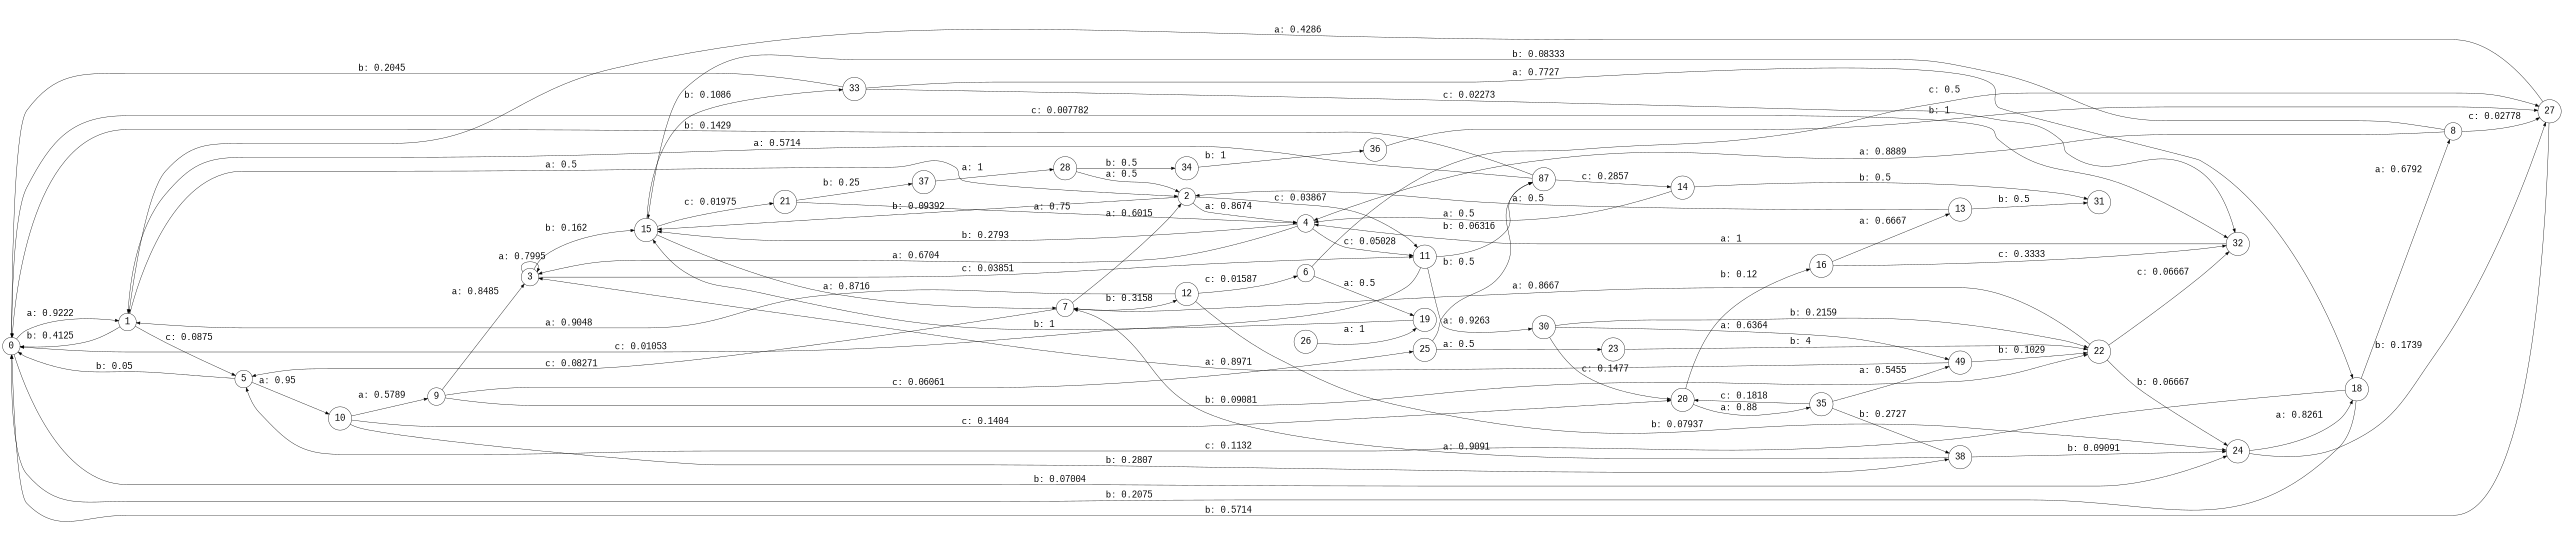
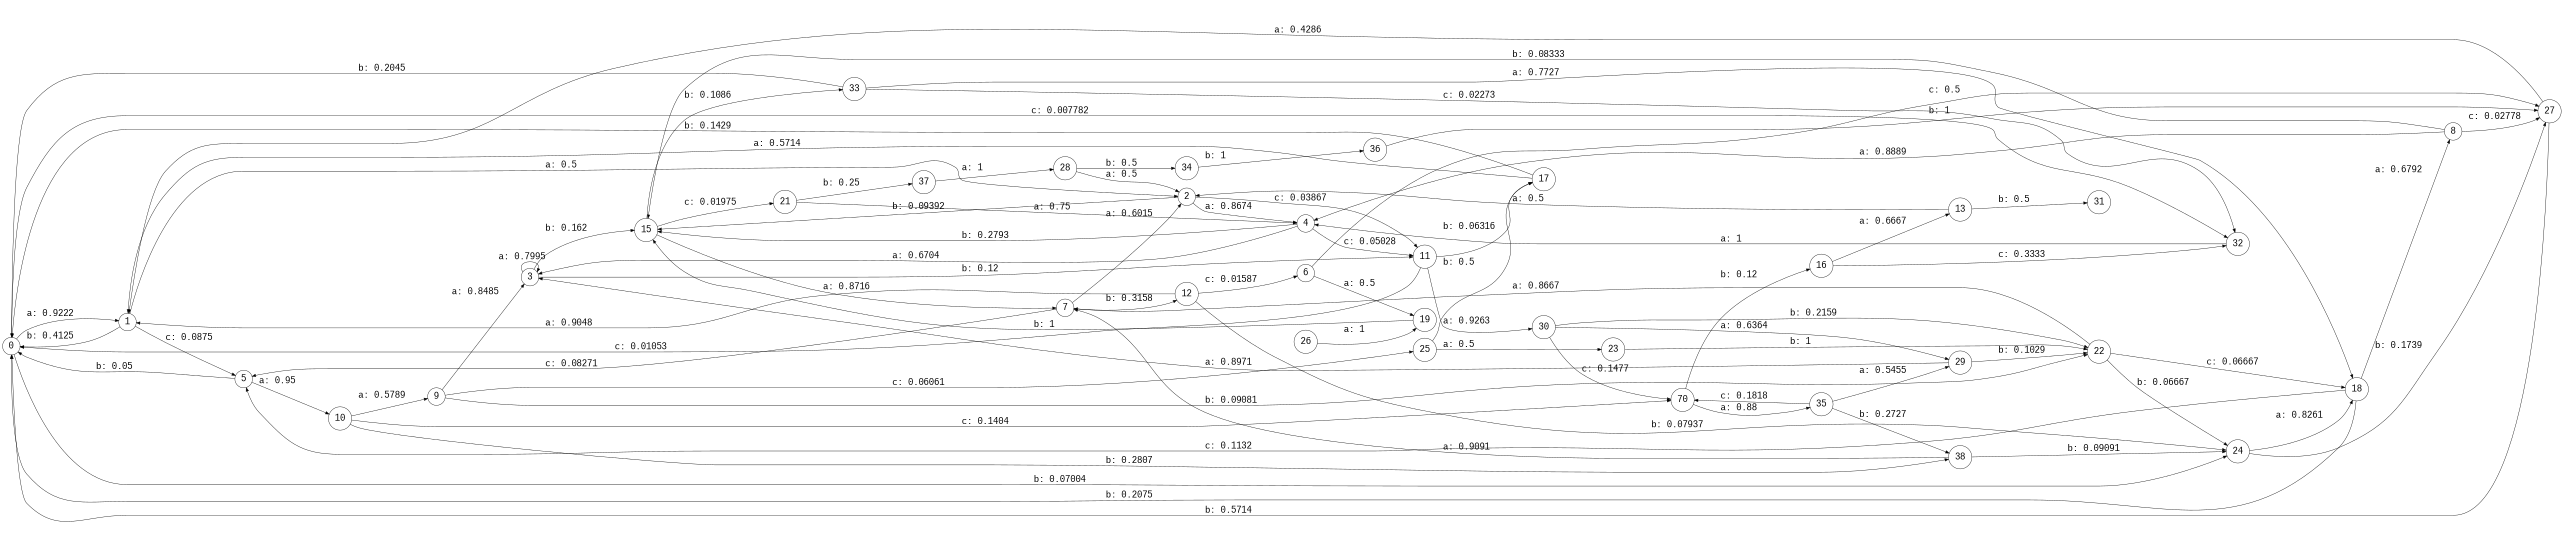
(1544, 179) -> (1544, 179)
(1683, 188) -> none
(993, 269) -> (993, 269)
(2169, 301) -> (2226, 370)
(1821, 342) -> (1821, 342)
(1960, 363) -> (1960, 363)
(1683, 400) -> (1683, 400)
